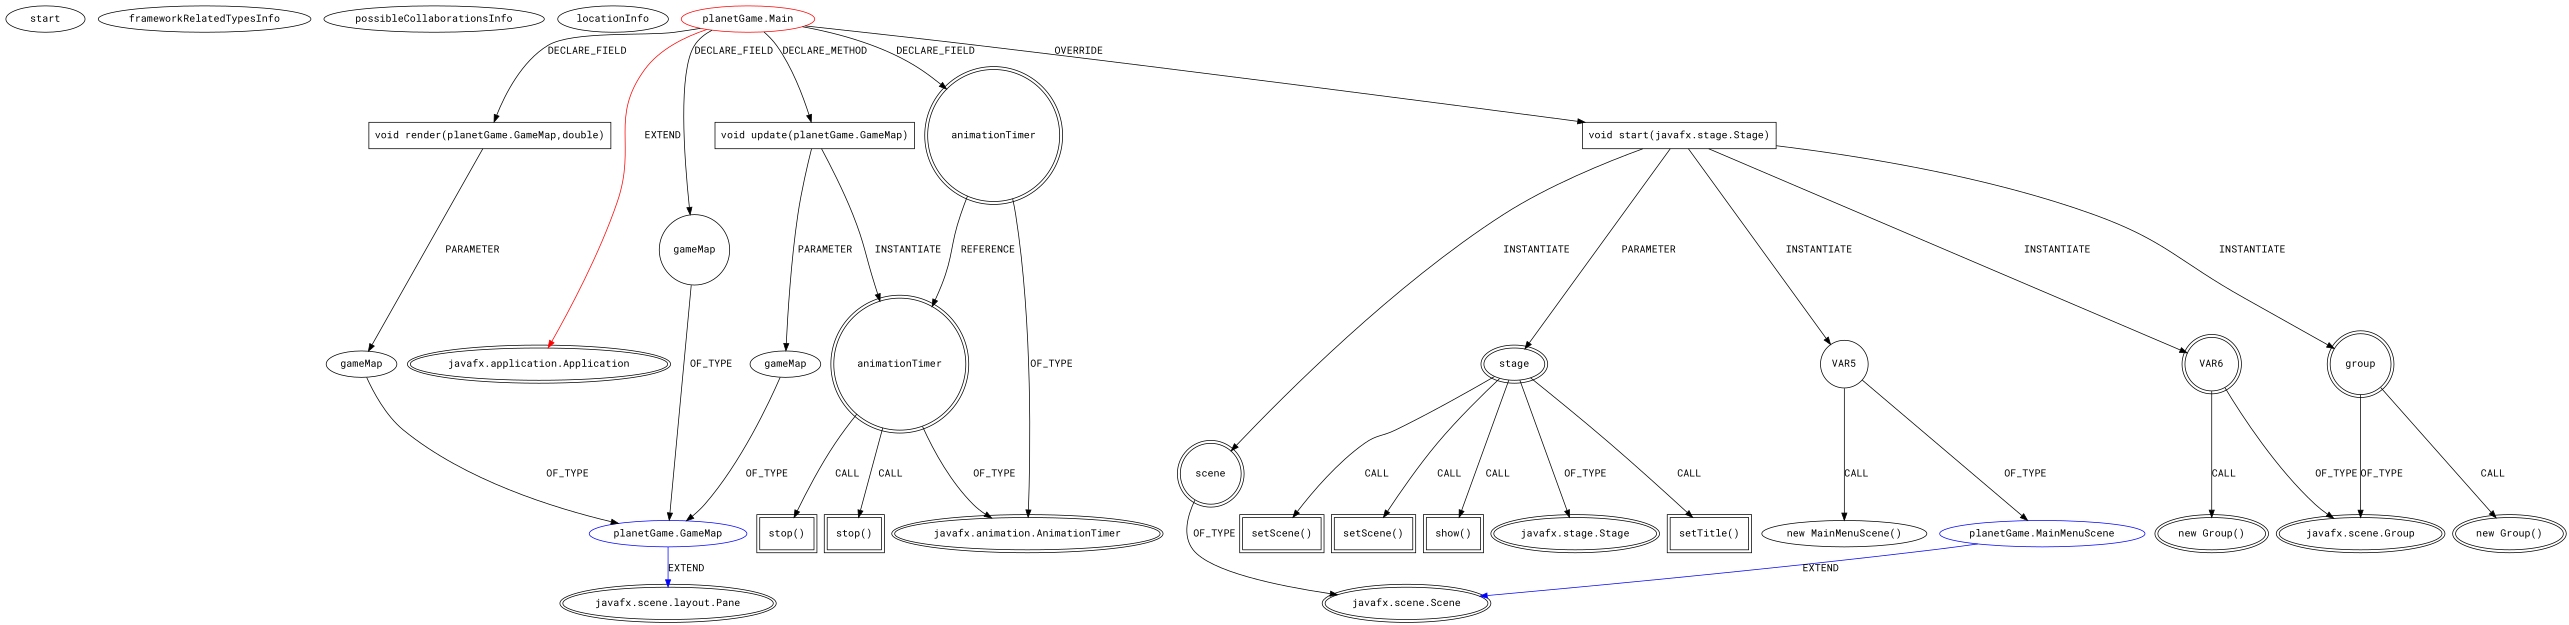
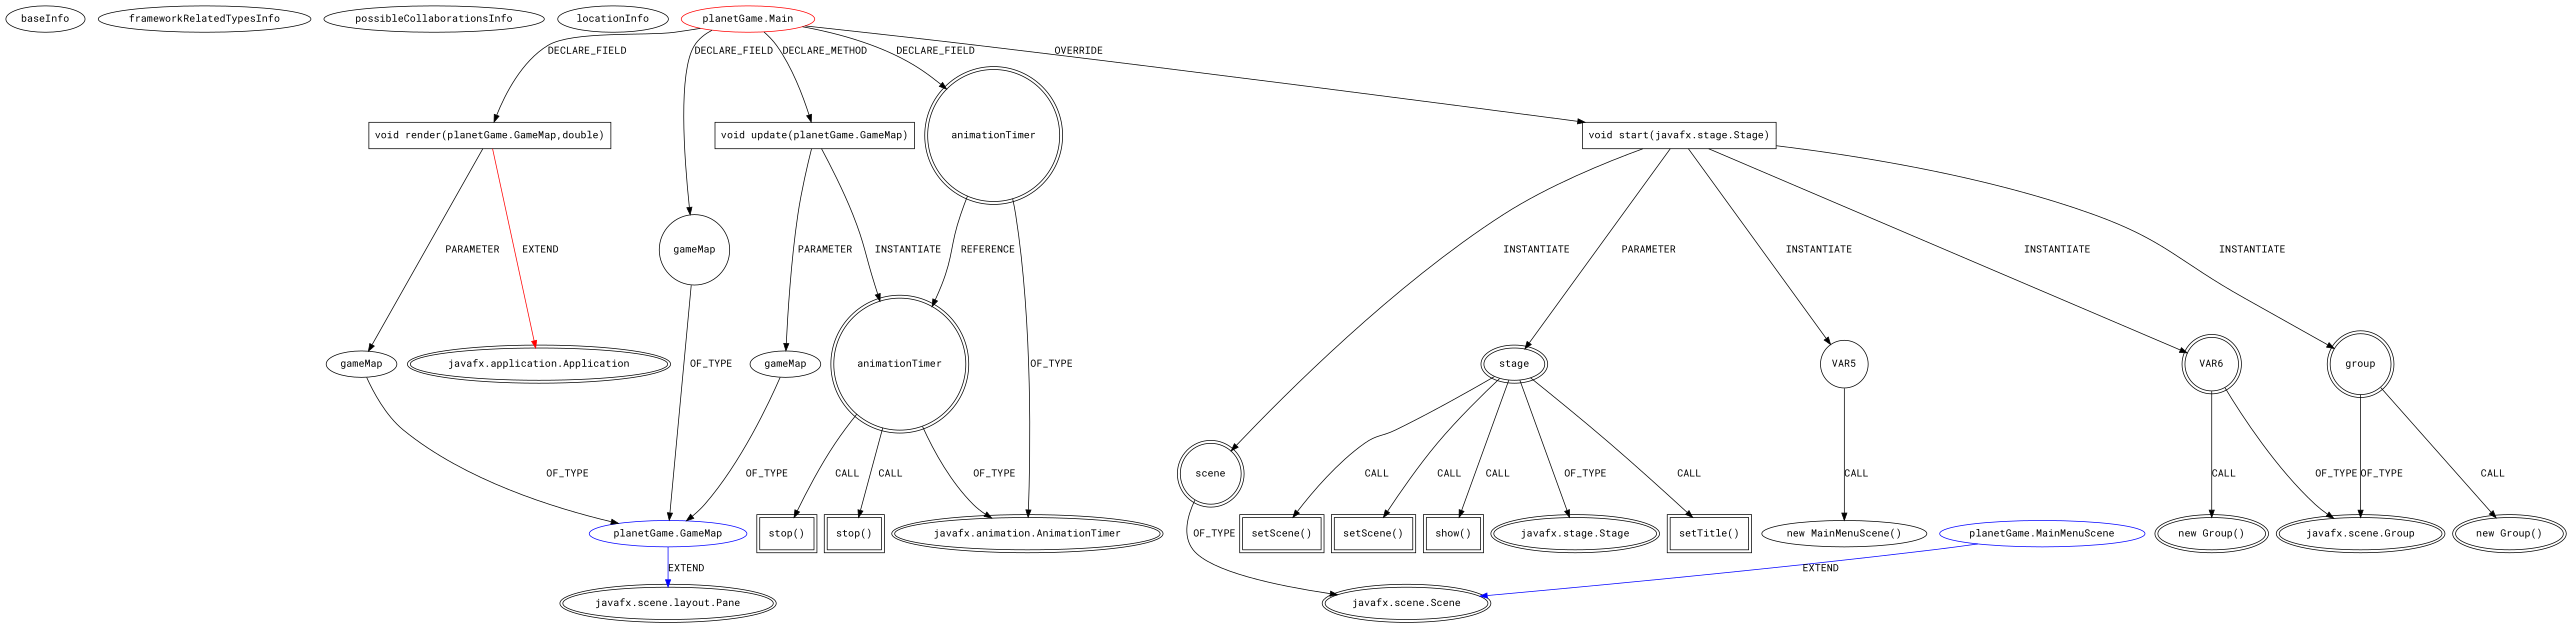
(45, 19) -> (45, 19)
(624, 174) -> (513, 245)
(1942, 448) -> none
